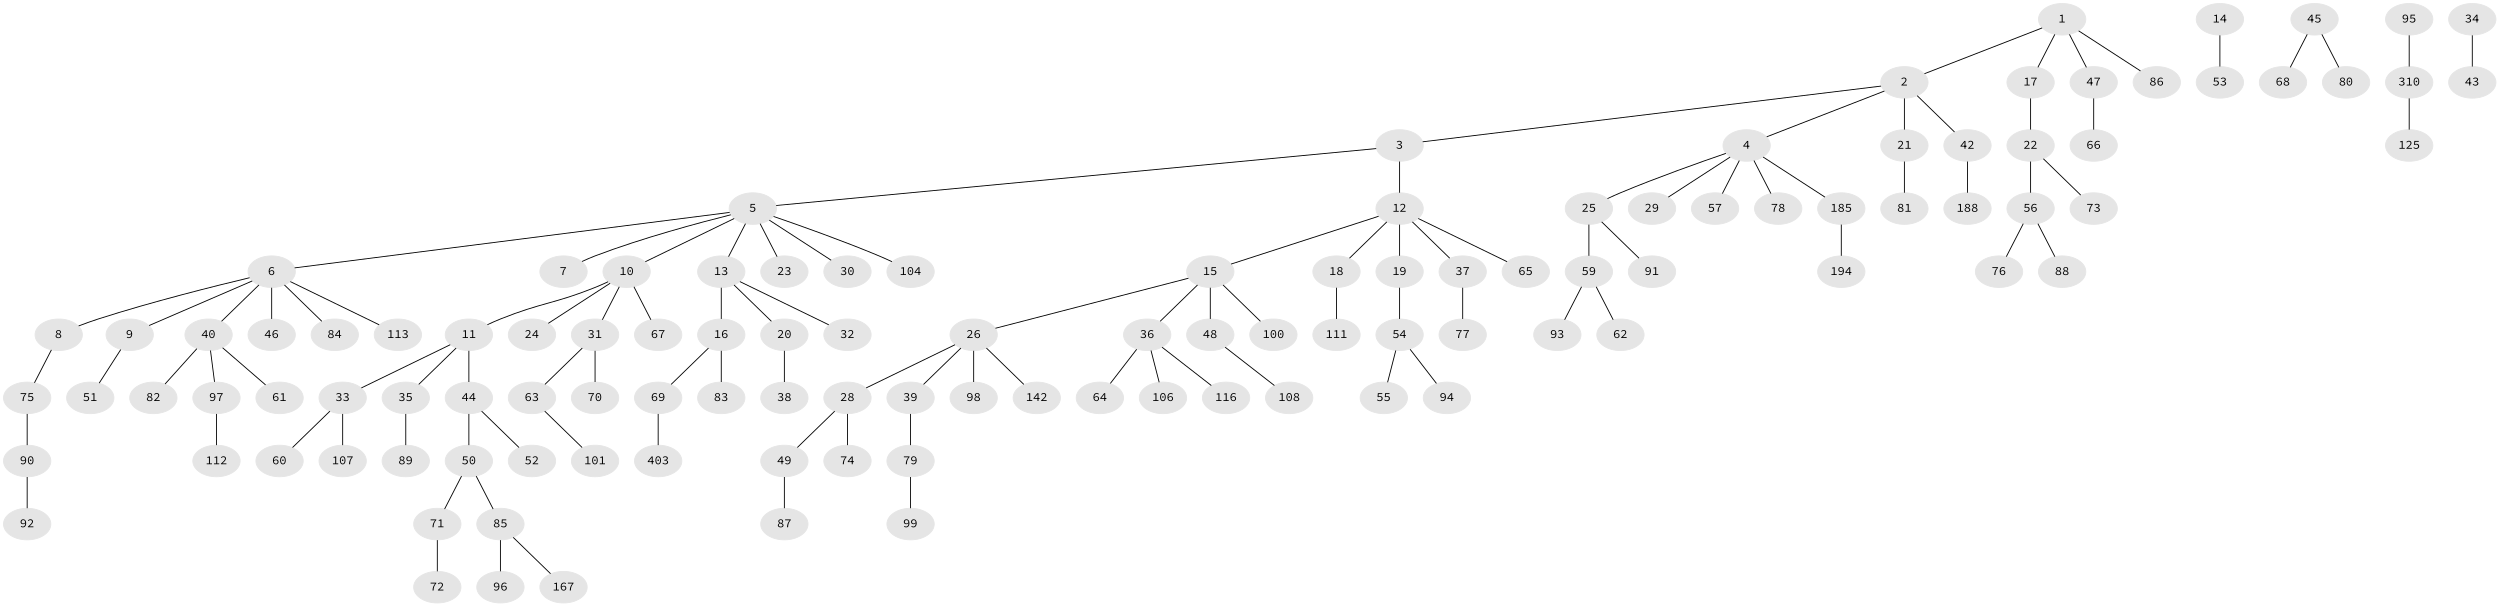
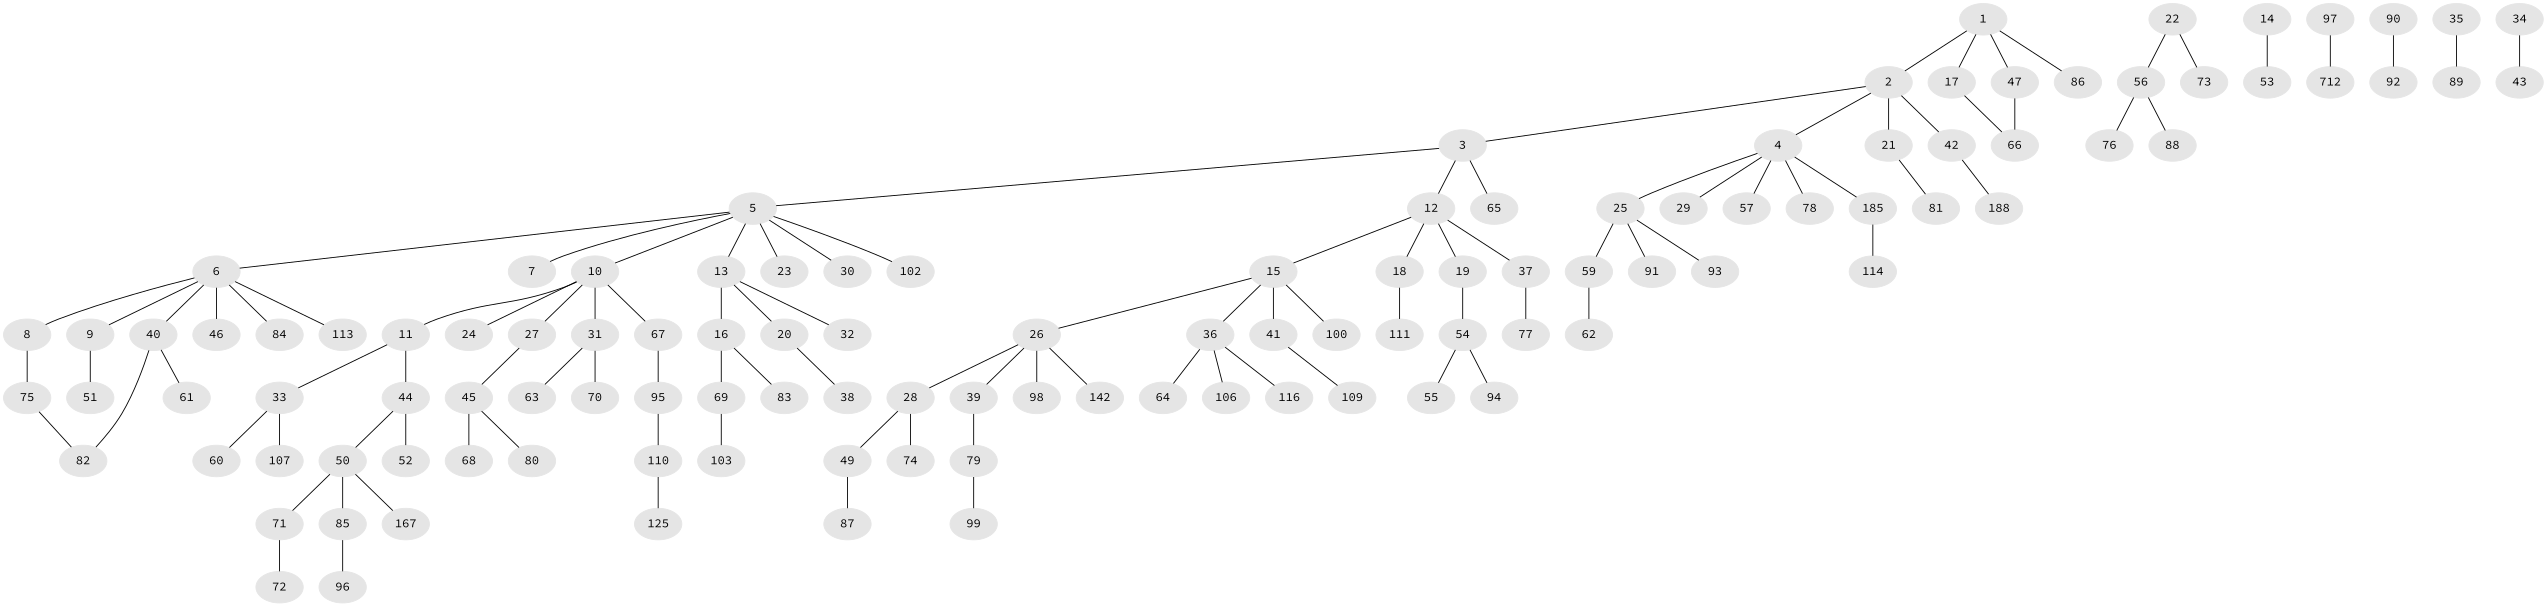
(2409, 82) -> (658, 461)
(2031, 114) -> (1983, 114)
(1463, 240) -> (1478, 177)
(911, 272) -> (911, 272)
(1841, 272) -> (1873, 272)
(1573, 303) -> (1668, 240)
none -> (532, 335)
(1210, 335) -> (1273, 335)
(213, 366) -> none
(437, 366) -> none
none -> (658, 366)
(1289, 398) -> (1352, 398)
(27, 430) -> (55, 429)
(216, 461) -> (2330, 82)
(595, 461) -> none
(658, 461) -> (721, 461)
(532, 556) -> (374, 492)
